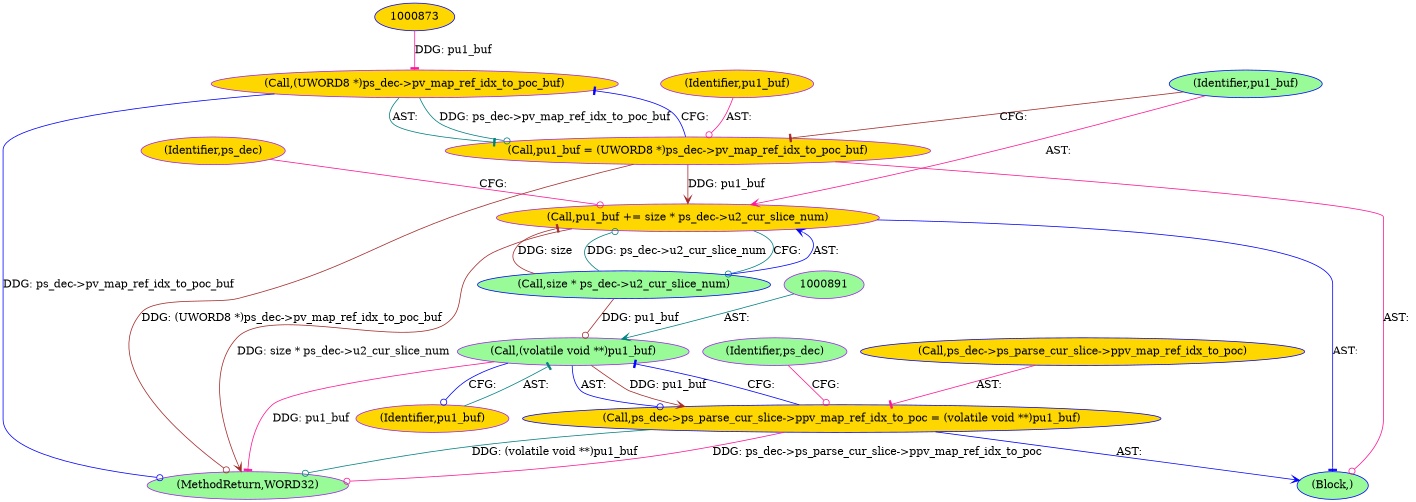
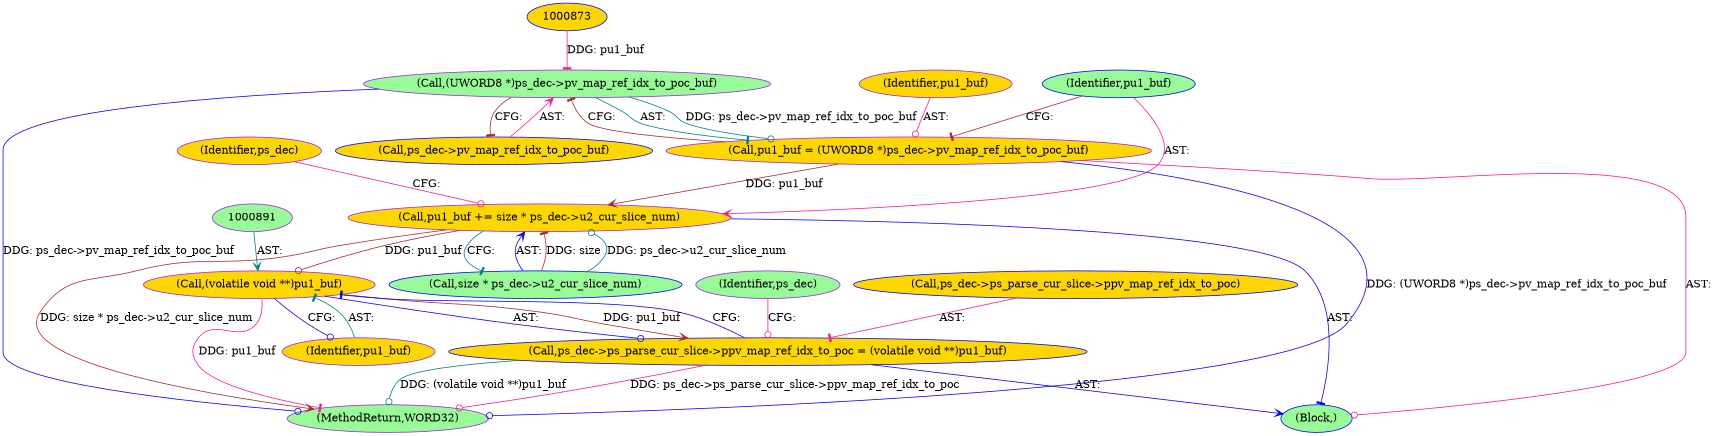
(415, 84) -> (567, 84)
(649, 102) -> (642, 135)
none -> (494, 151)
(768, 259) -> (465, 250)
(298, 281) -> (1120, 379)
(601, 316) -> (380, 247)
(573, 352) -> (259, 285)
